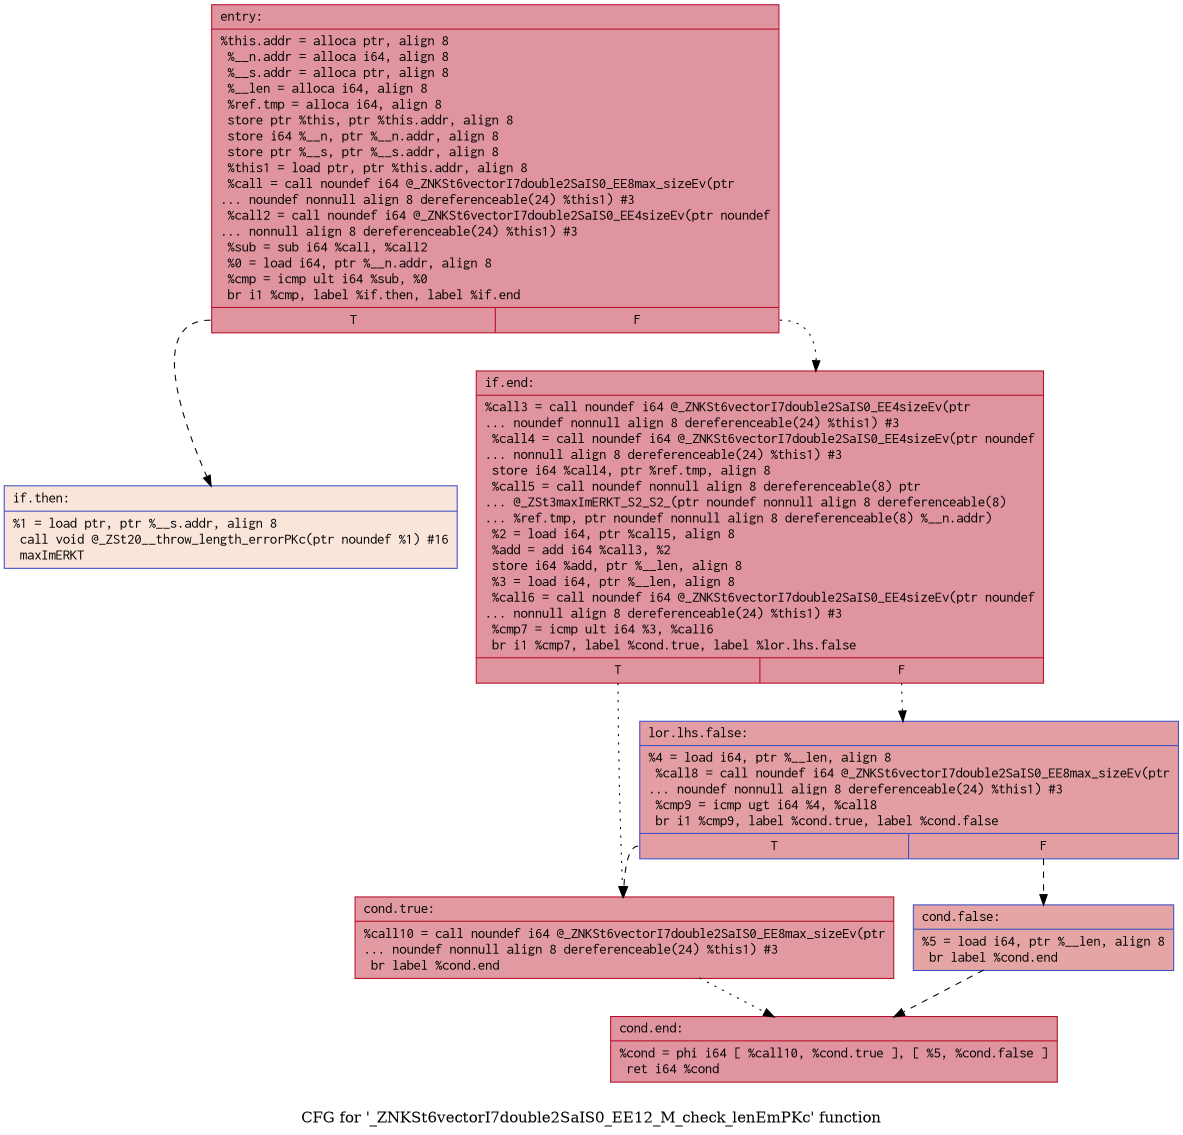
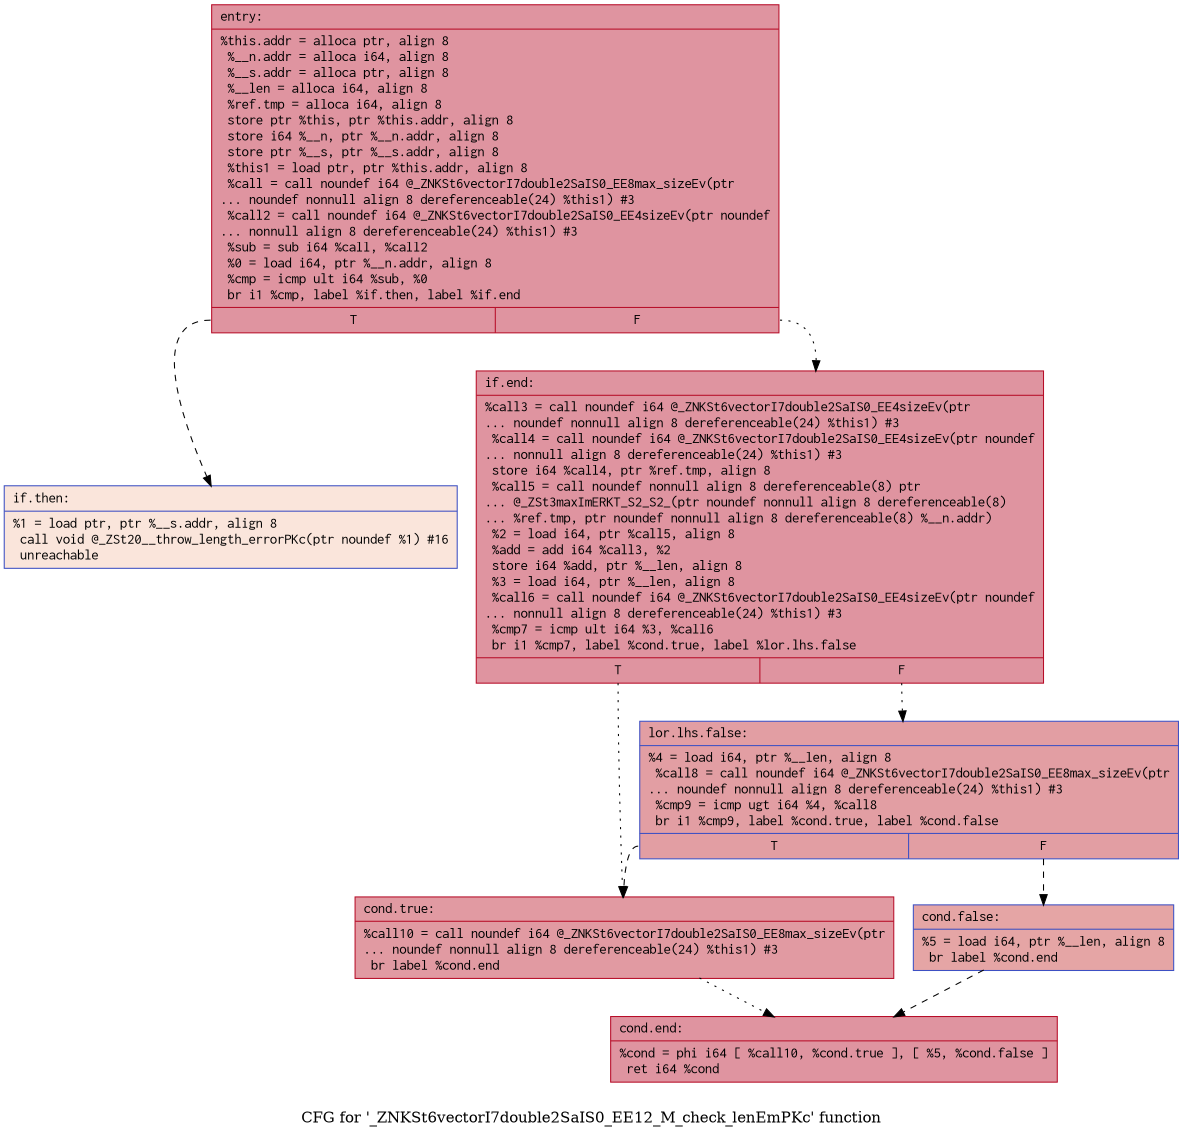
(49, 555) -> (56, 555)
